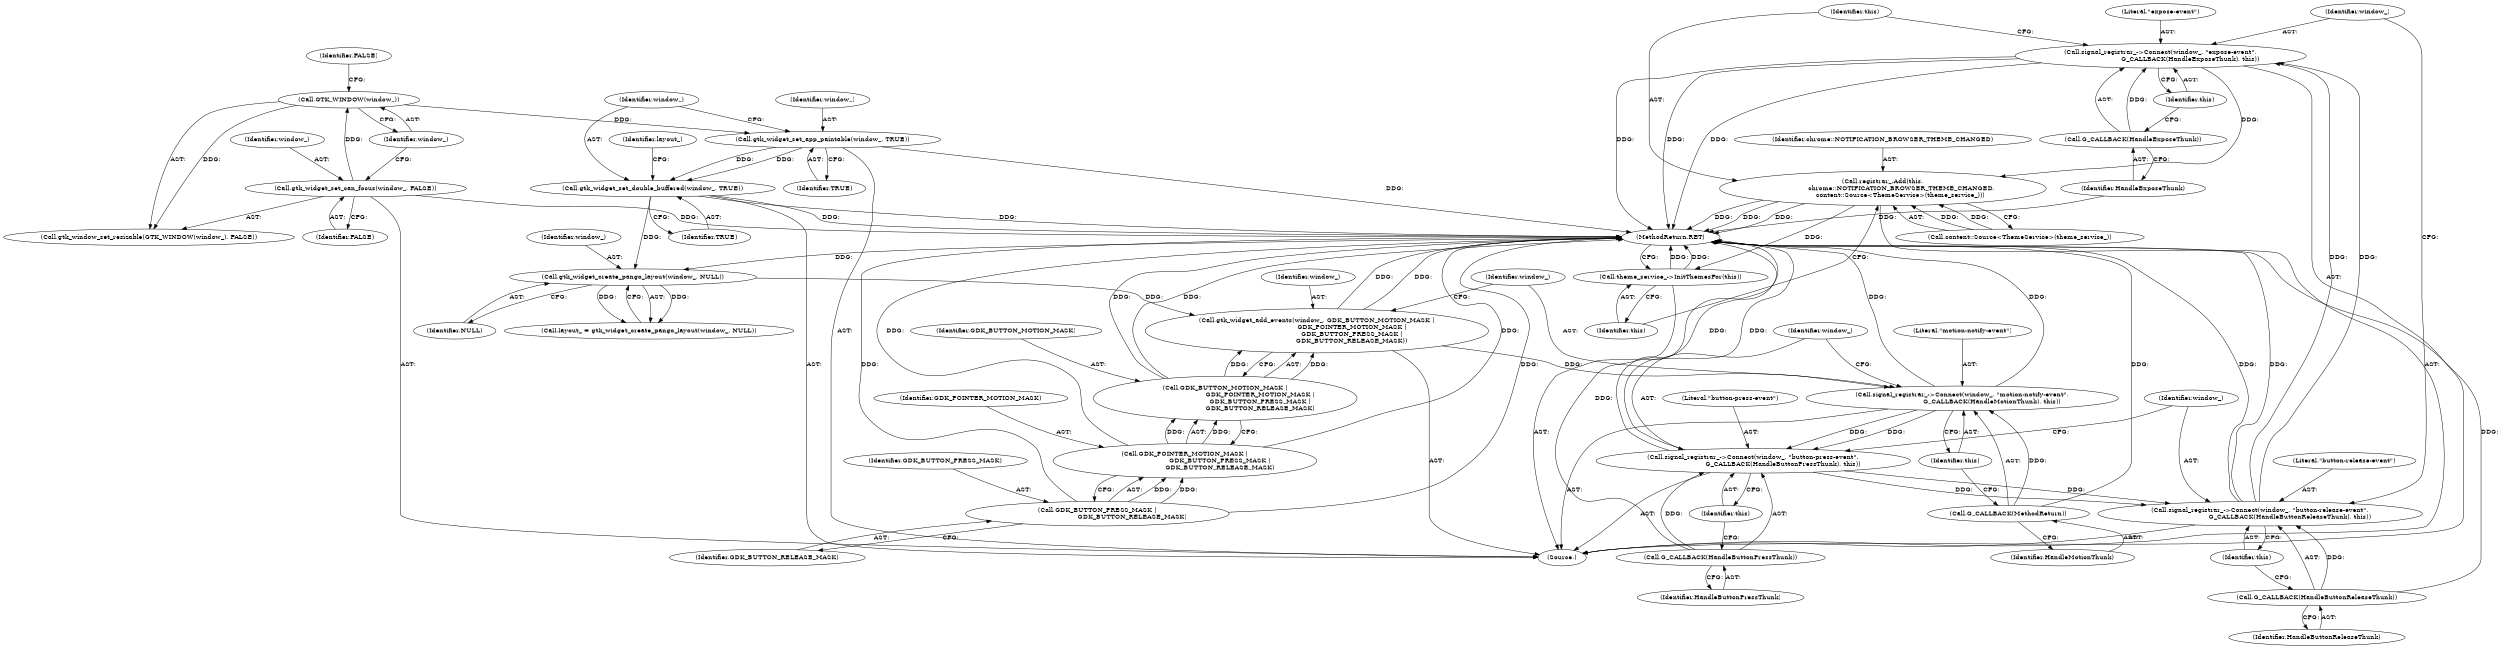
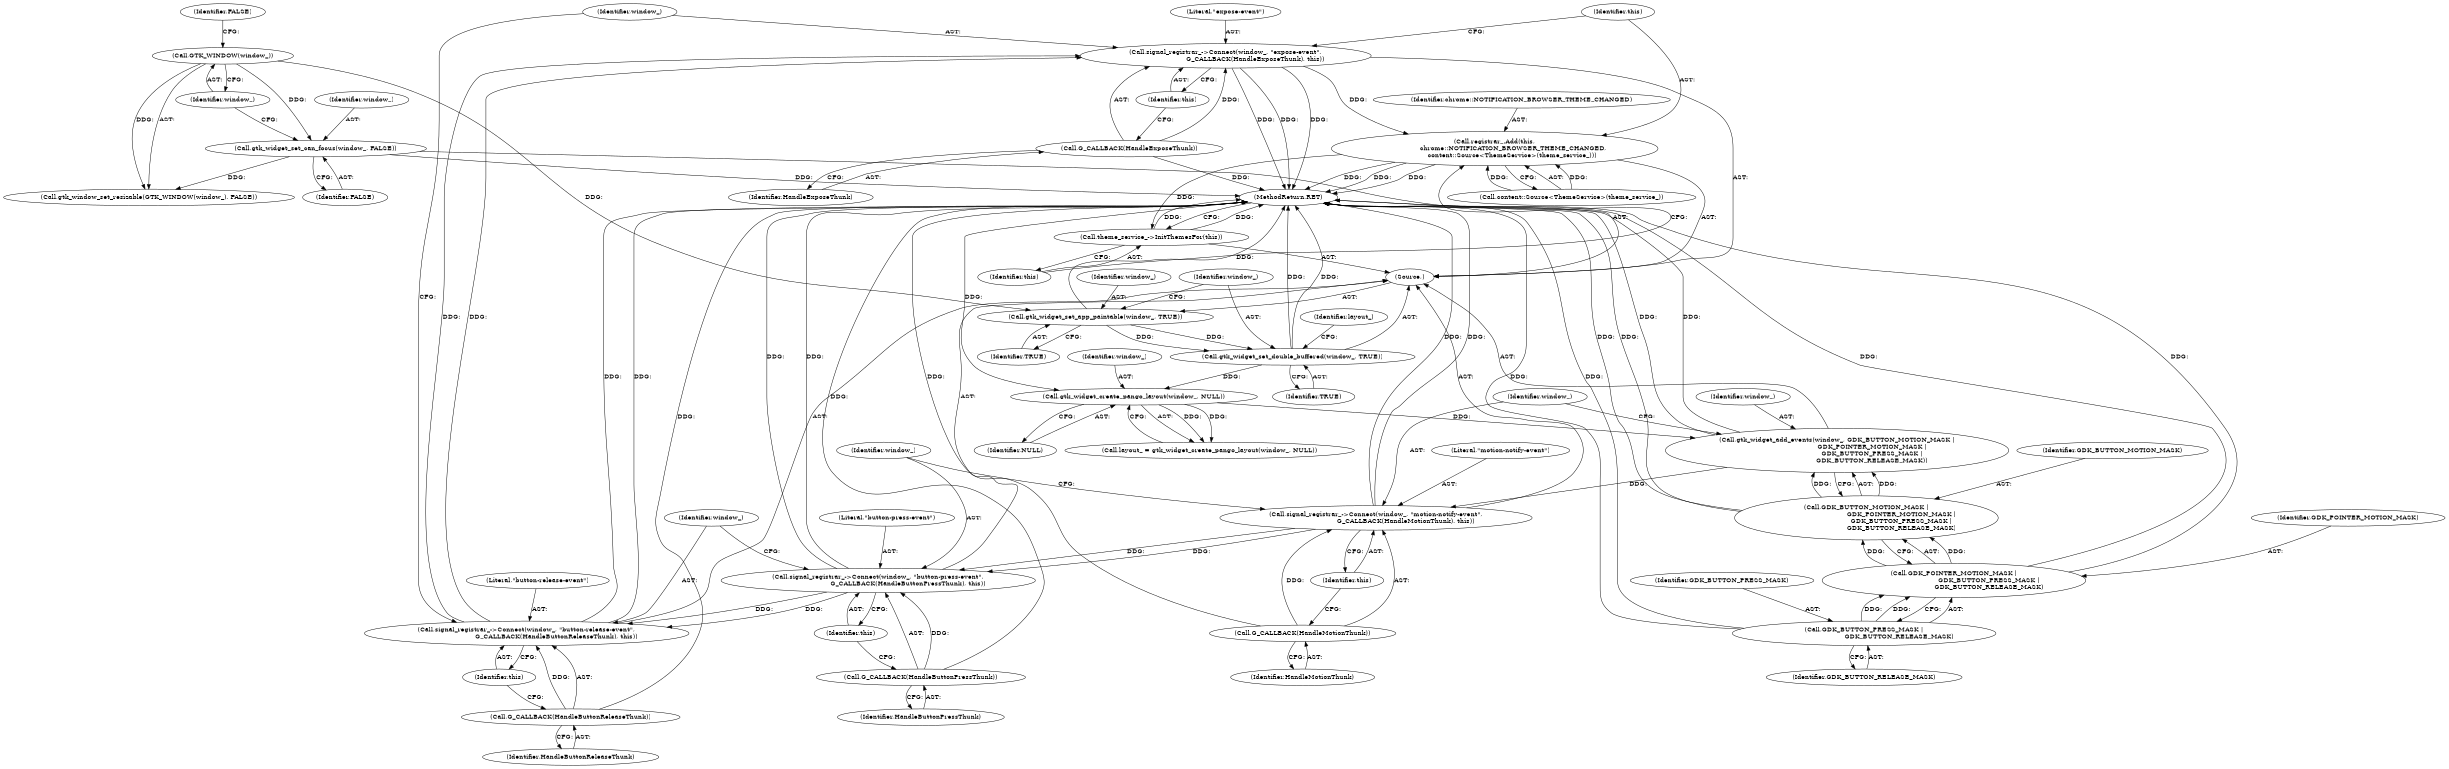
(345, 147) -> (278, 95)
(1908, 212) -> (1214, 176)
(255, 217) -> (238, 177)
(2009, 514) -> (1303, 633)
(987, 541) -> (1294, 302)
